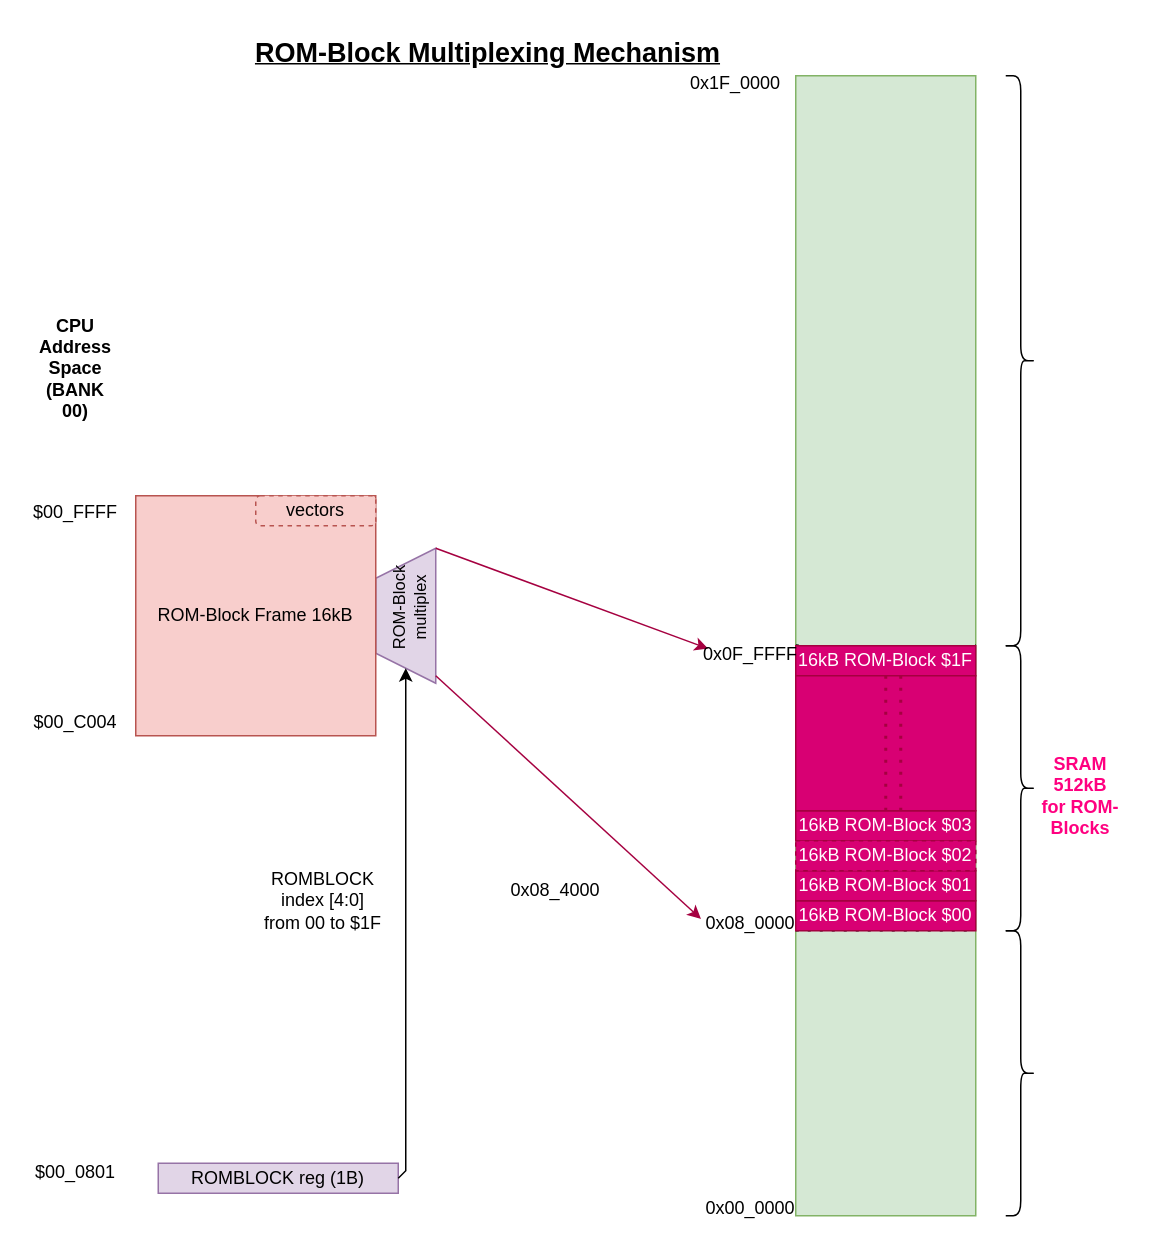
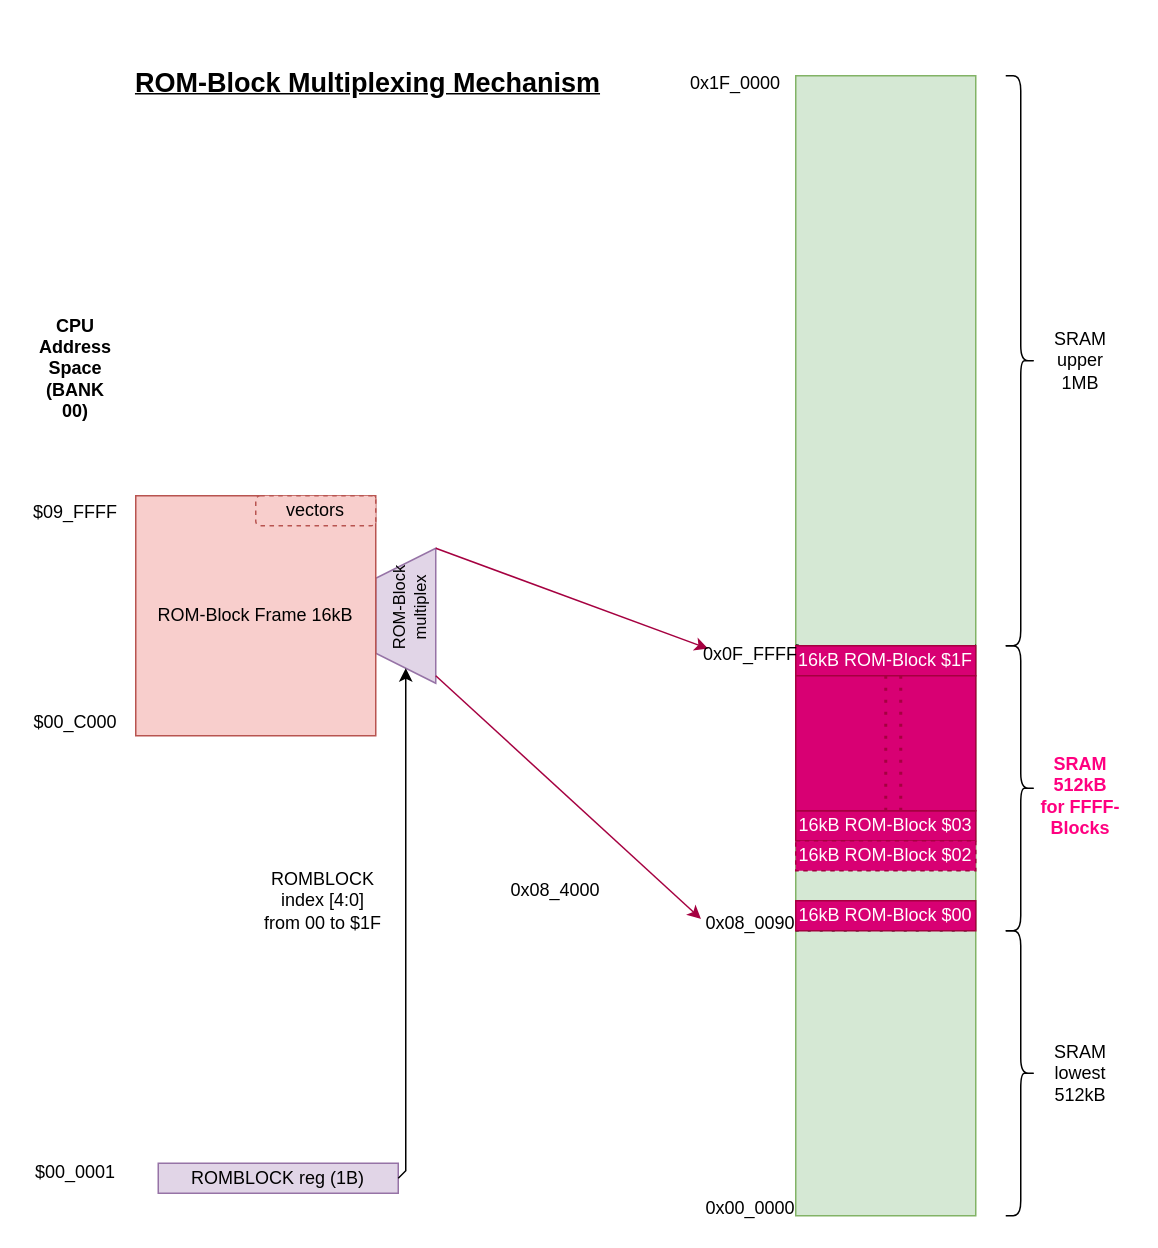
(488, 53) -> (368, 83)
none -> (1081, 361)
(76, 512) -> (76, 512)
(76, 722) -> (76, 722)
(1081, 796) -> (1081, 796)
(886, 886) -> none
(751, 923) -> (751, 923)
none -> (1081, 1073)
(76, 1172) -> (76, 1172)
